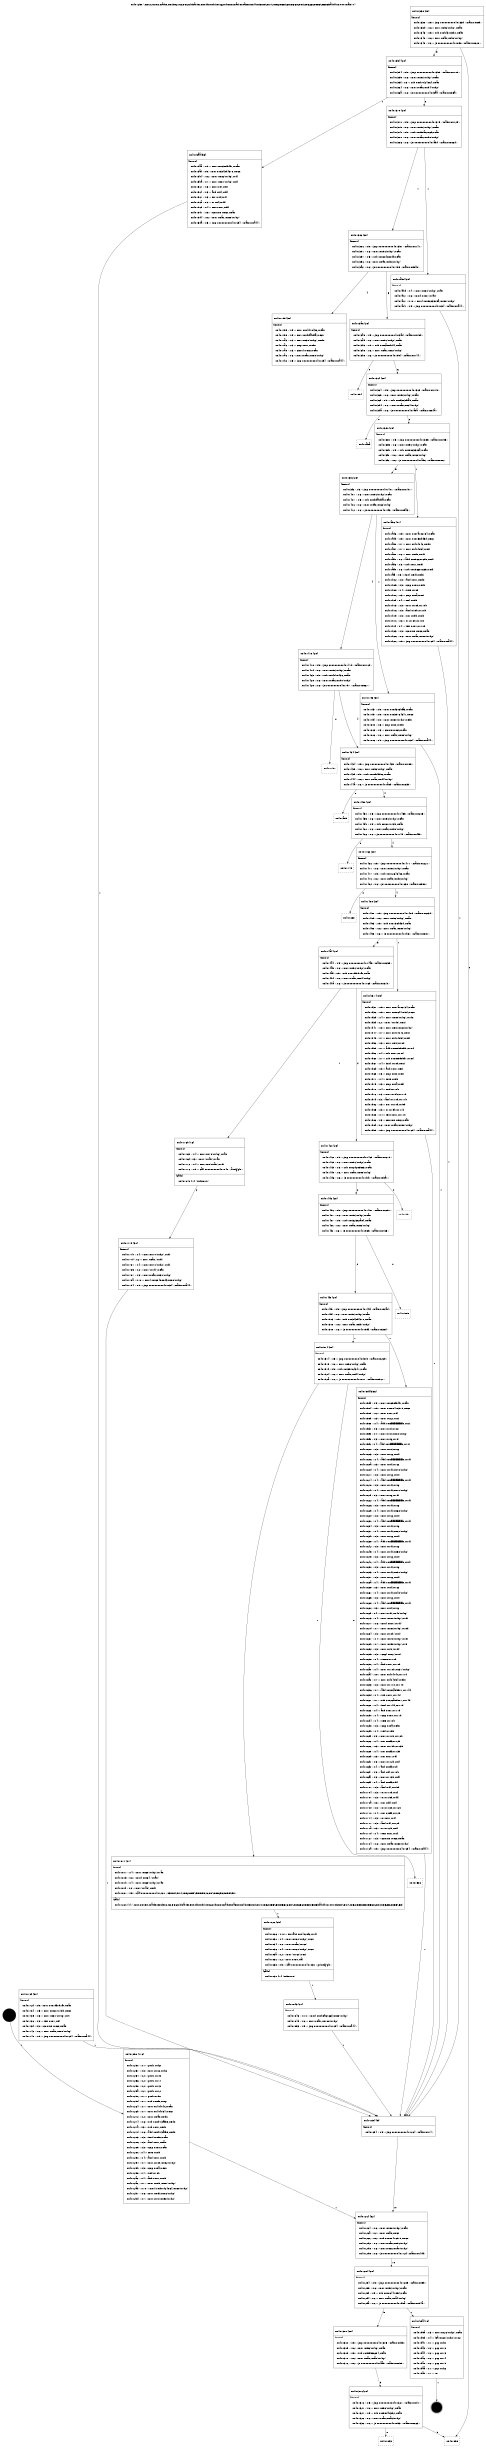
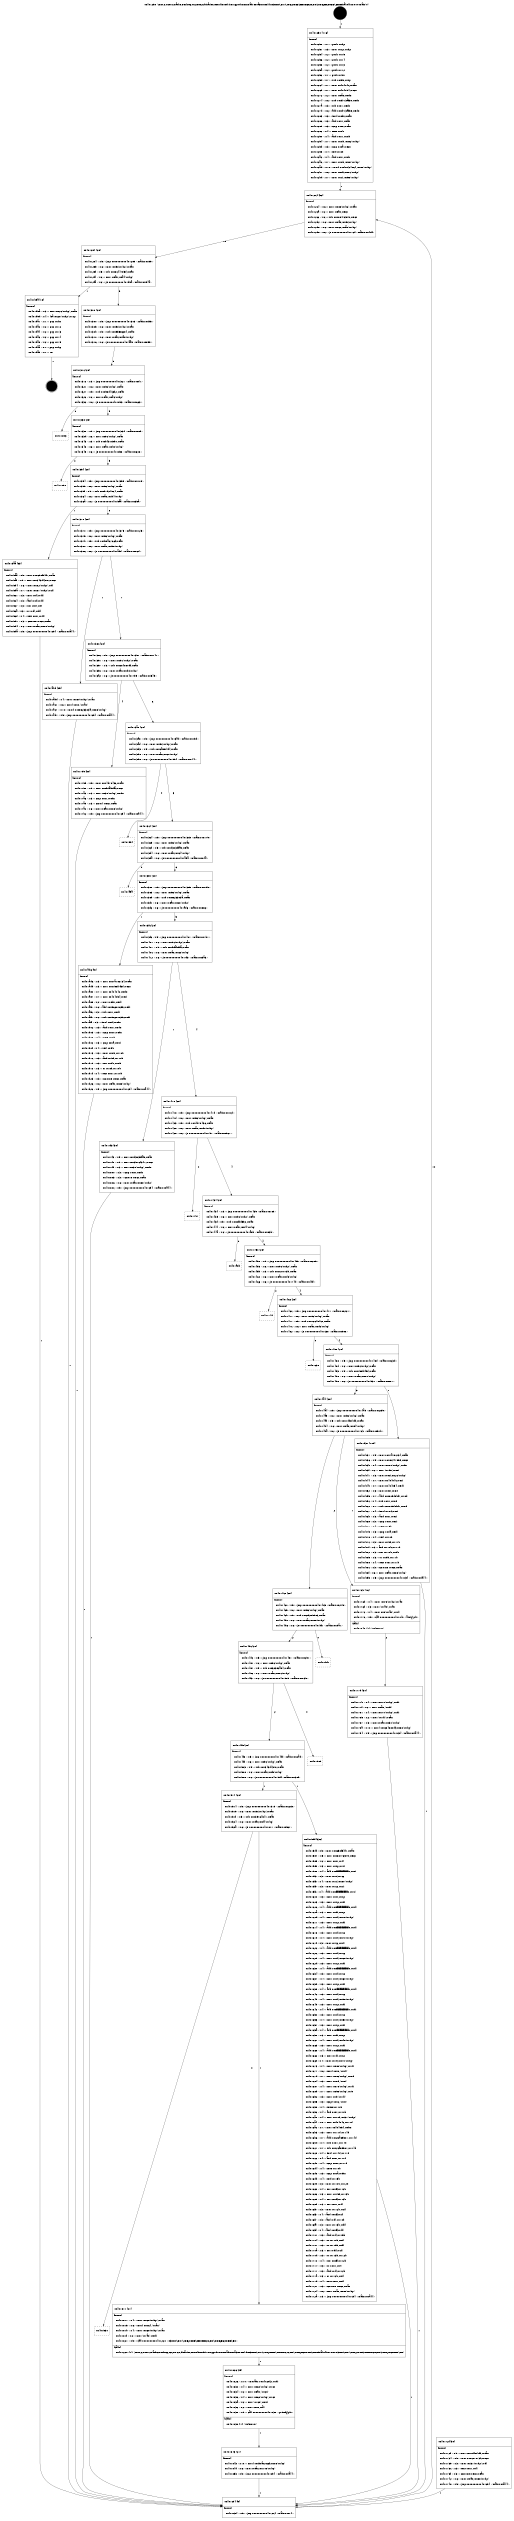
none -> (76, 1724)
(433, 2431) -> (108, 410)
